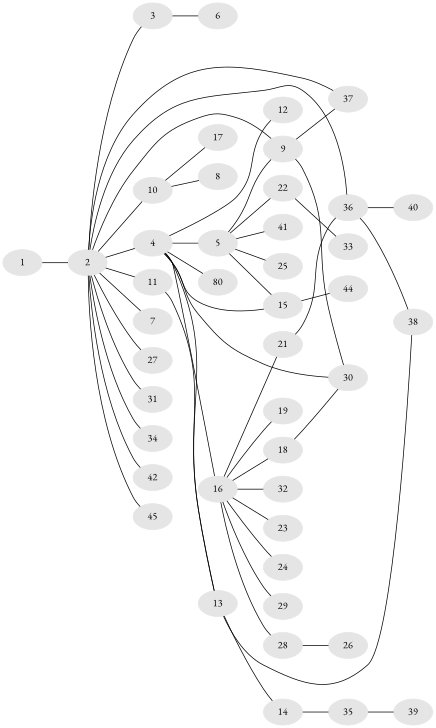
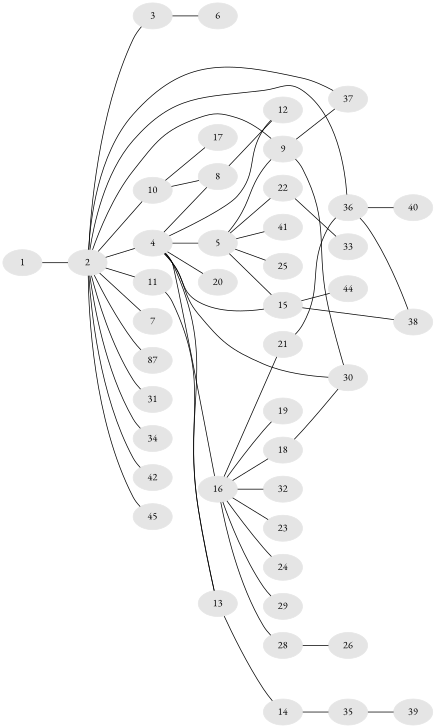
none -> (250, 143)
none -> (185, 210)
(218, 282) -> (218, 282)
(153, 360) -> (153, 360)
(388, 590) -> (348, 314)
